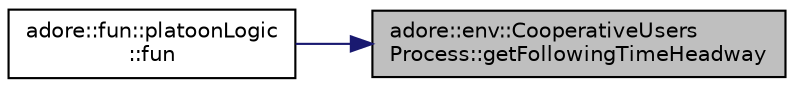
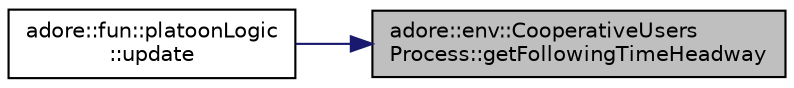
(152, 44) -> (152, 44)
